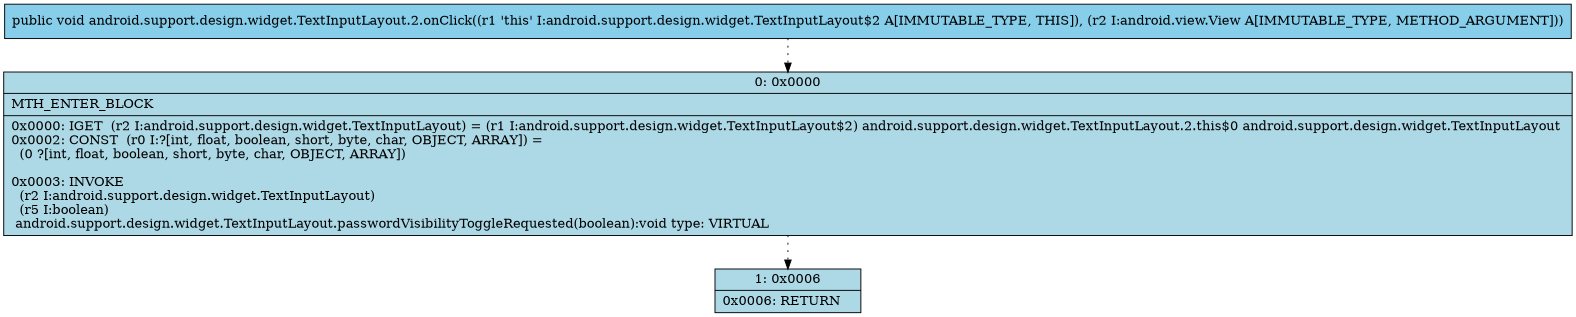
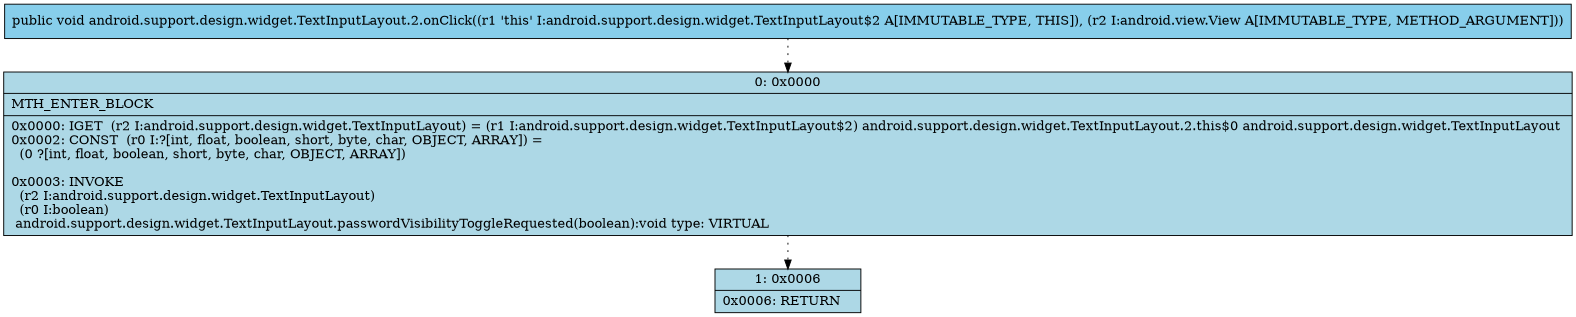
(60, 210) -> (60, 210)
